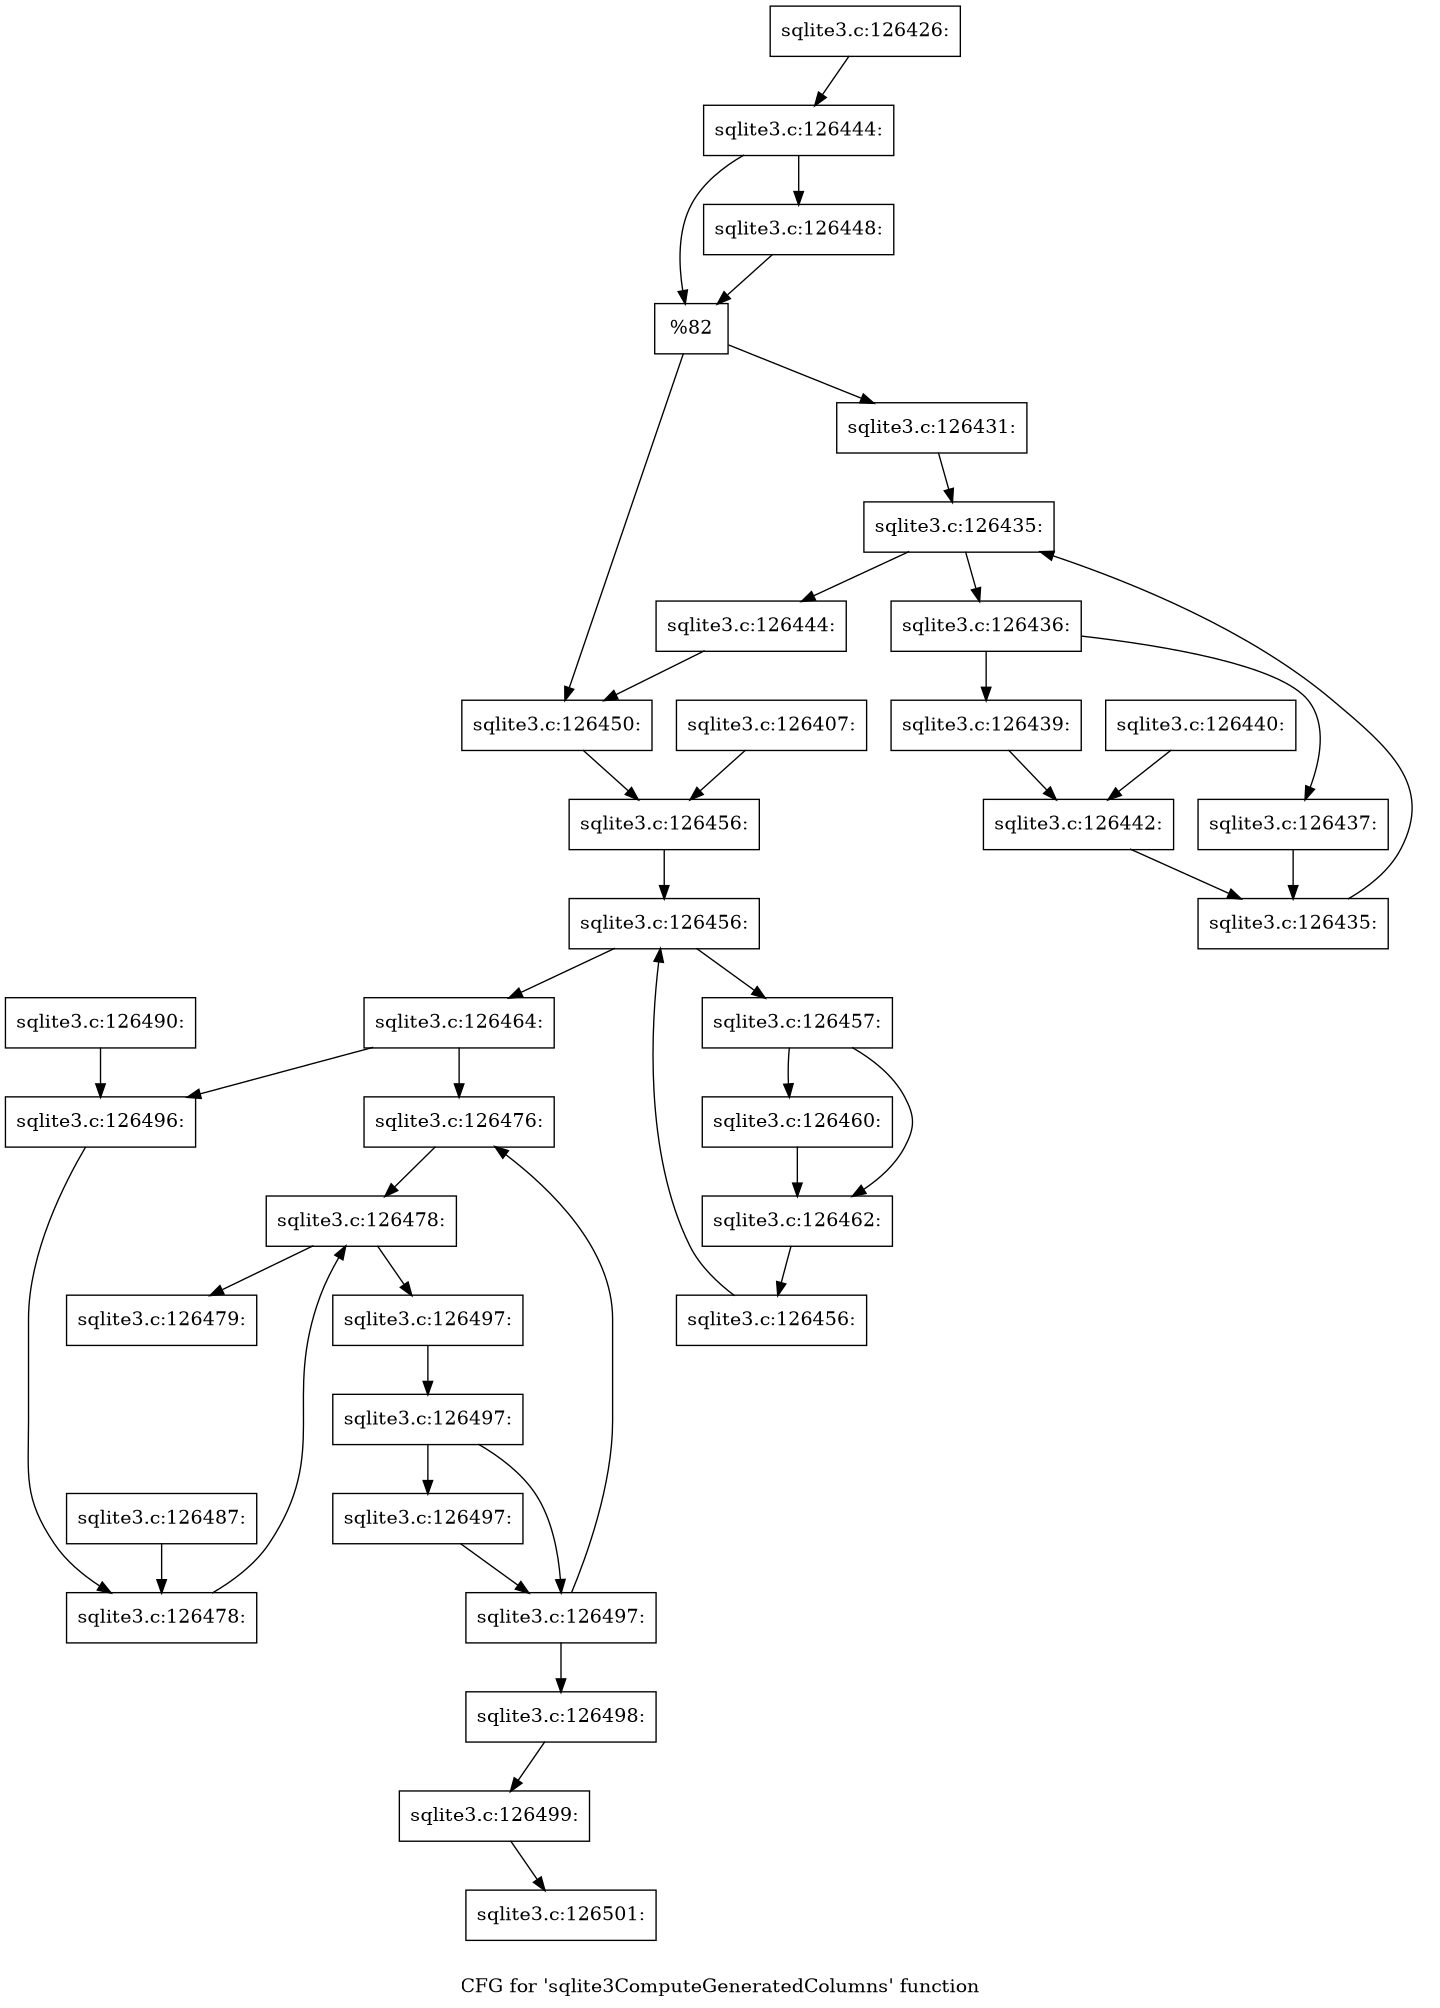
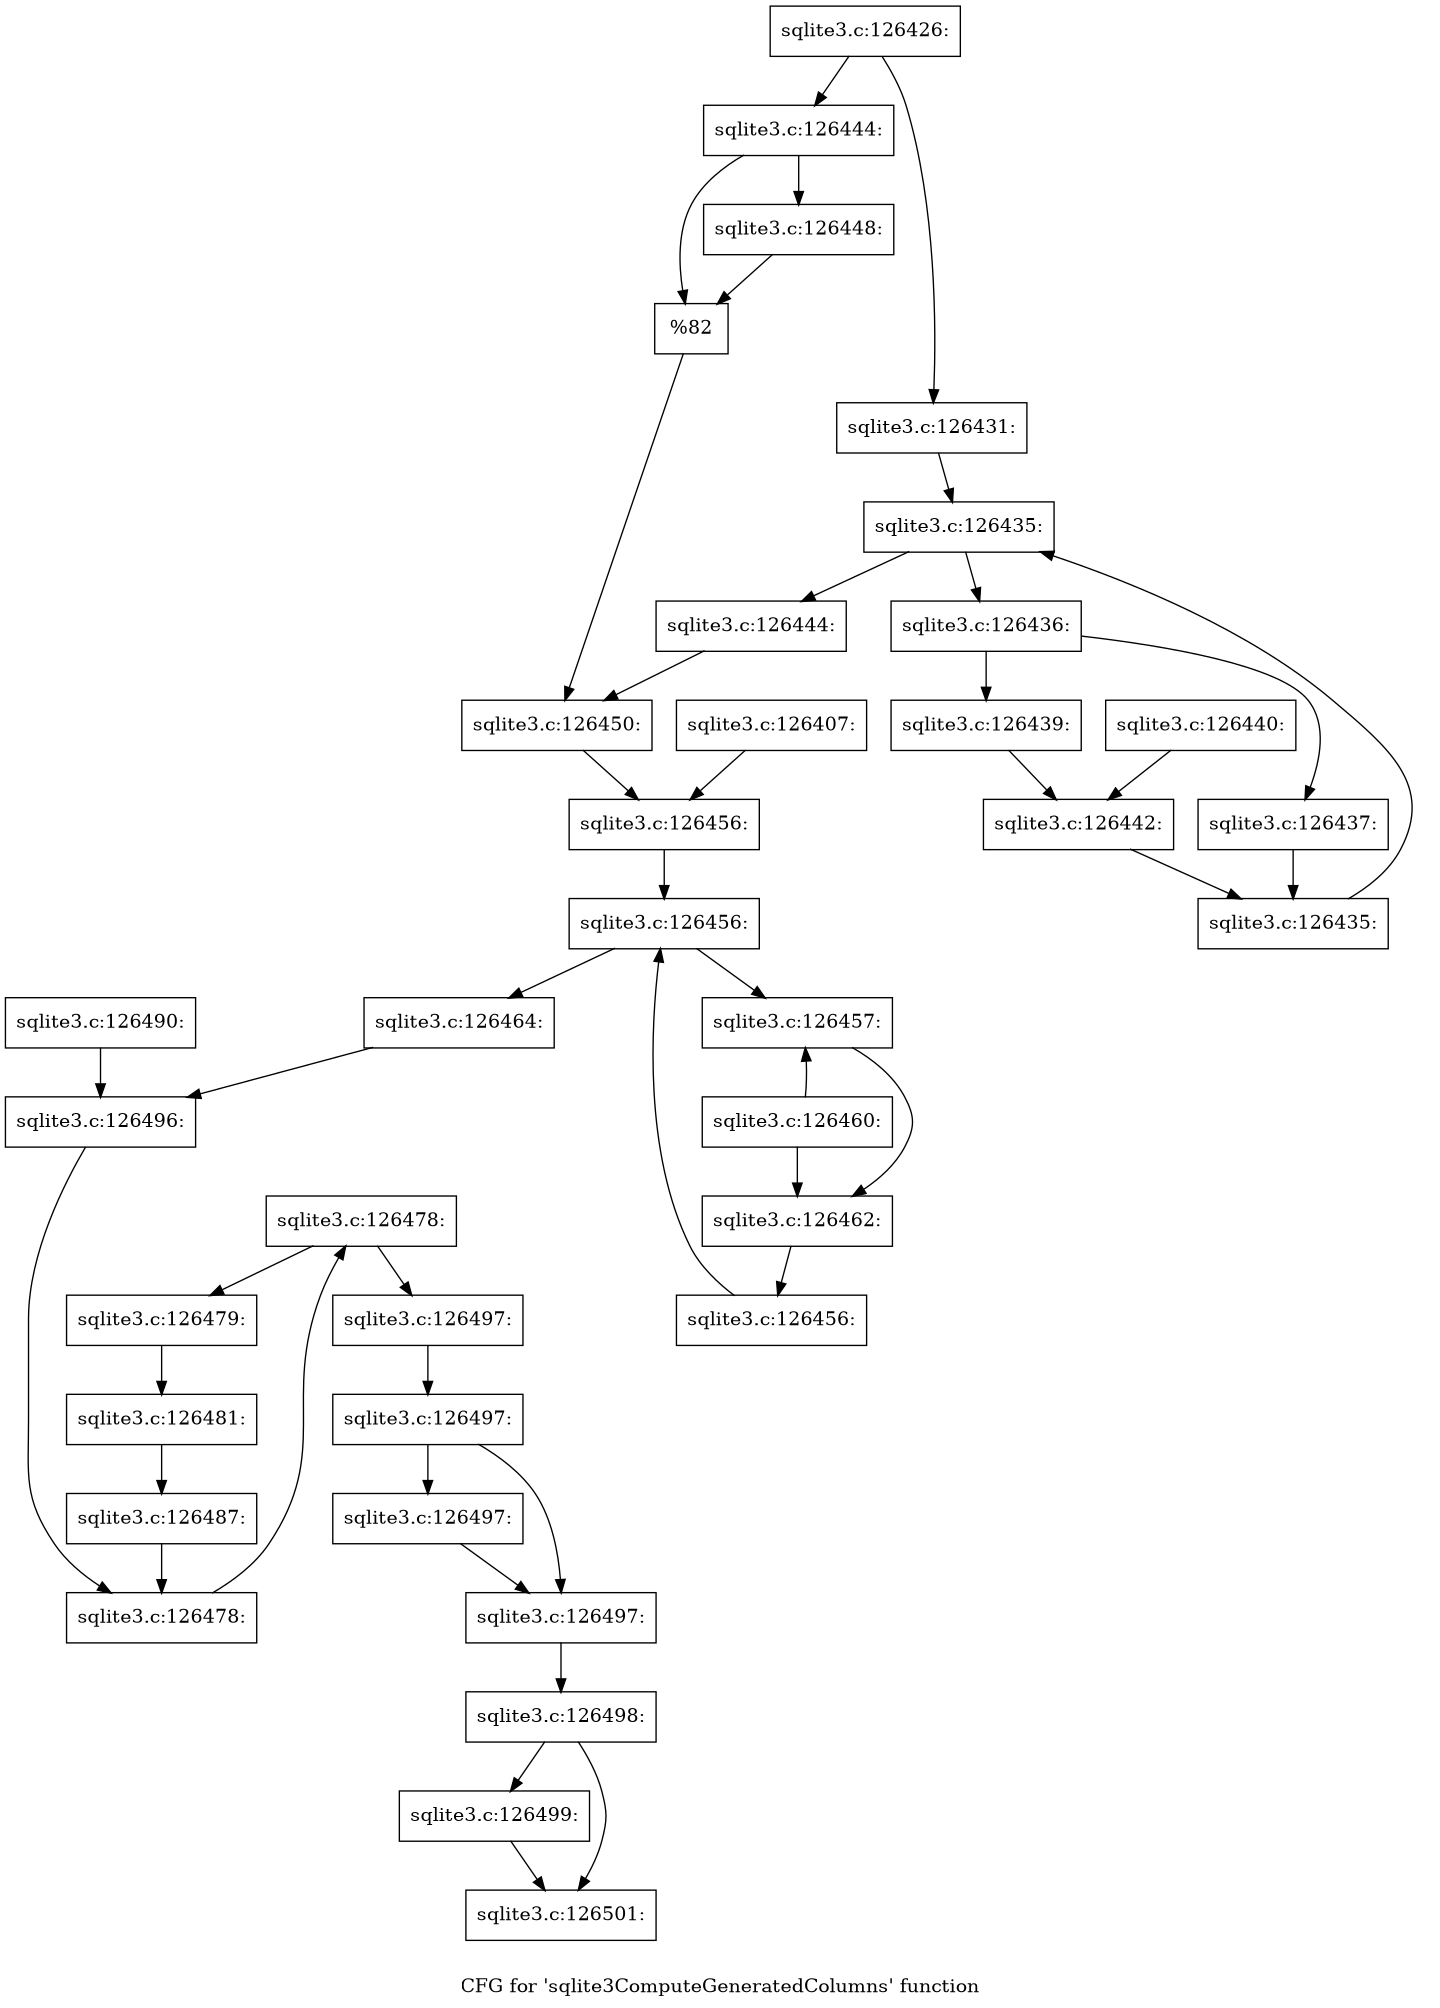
(795, 372) -> (928, 219)
(788, 1066) -> (806, 1079)
(459, 1122) -> none
none -> (162, 1419)
none -> (606, 1809)
